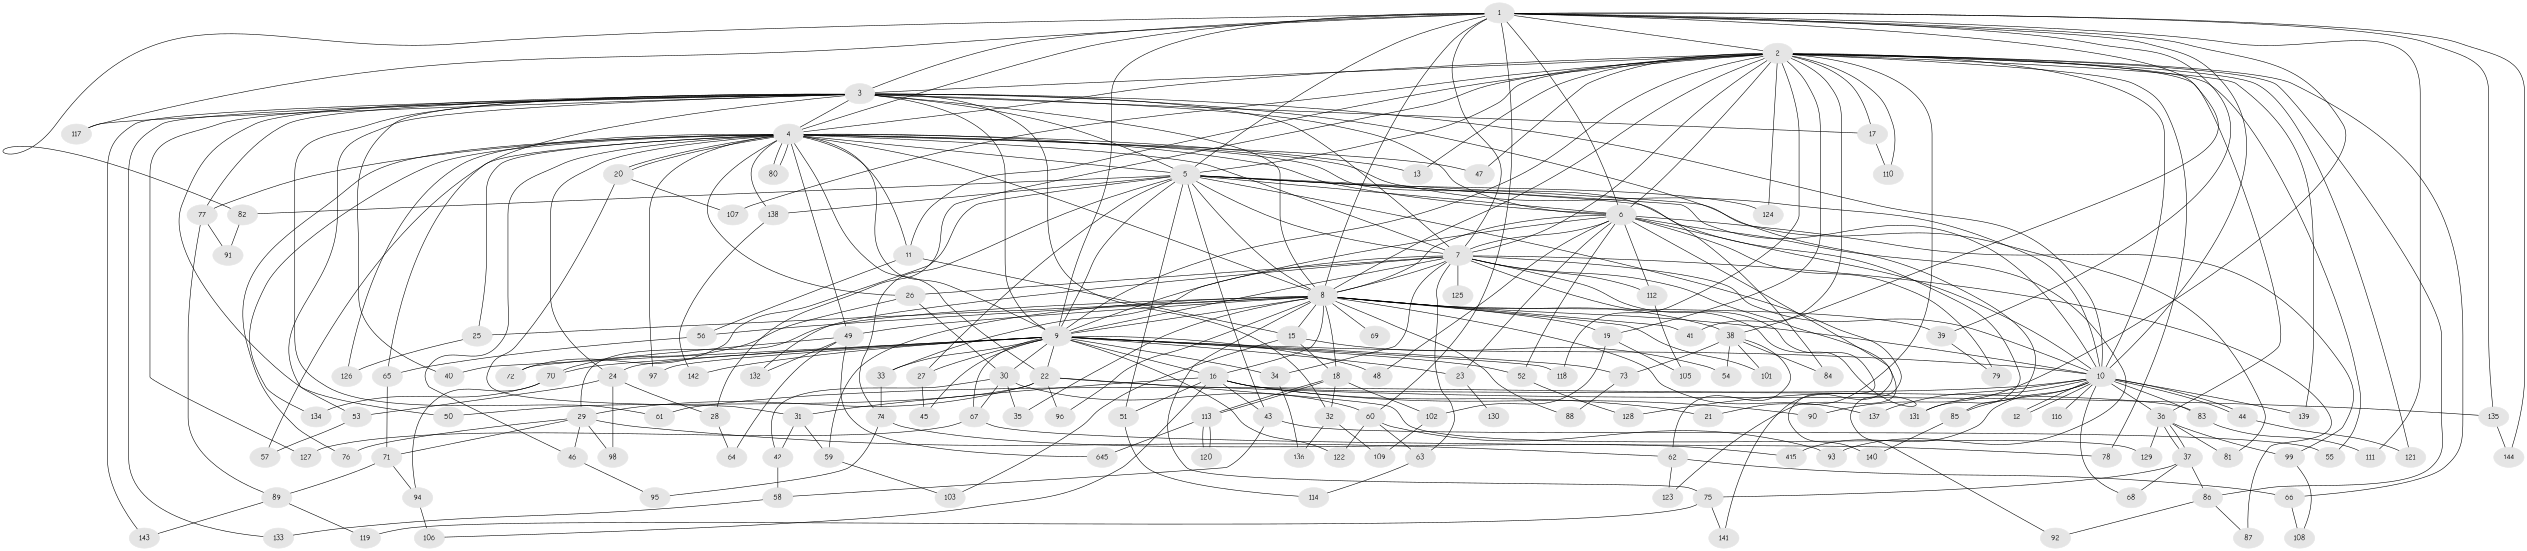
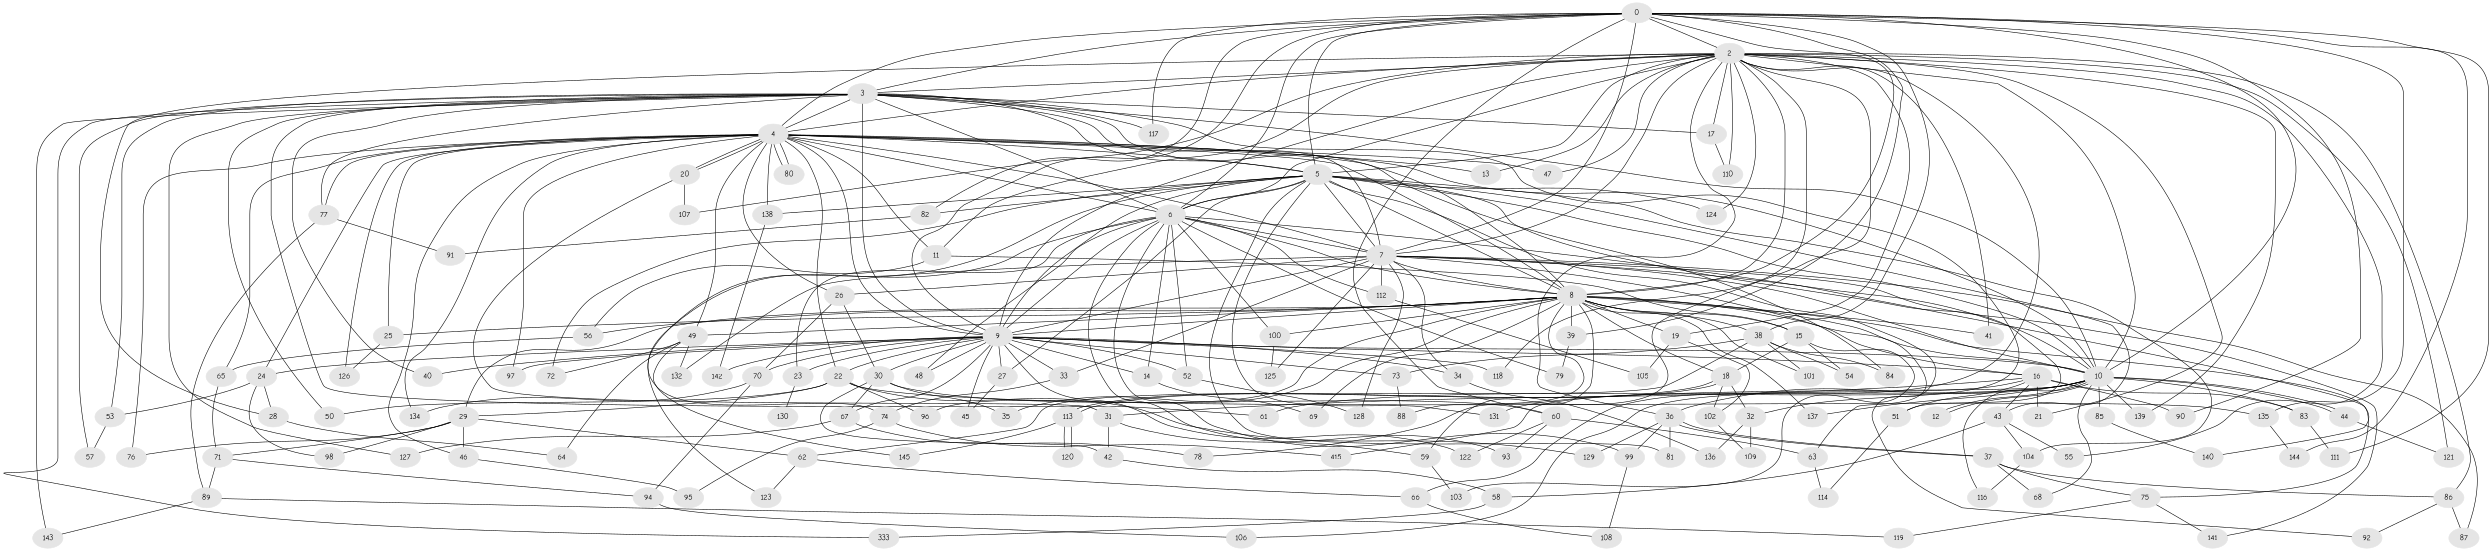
(1499, 13) -> (1637, 13)
(1527, 157) -> none
none -> (1275, 336)
none -> (1147, 377)
(1102, 457) -> (905, 457)
none -> (2029, 457)
(278, 538) -> (884, 538)
